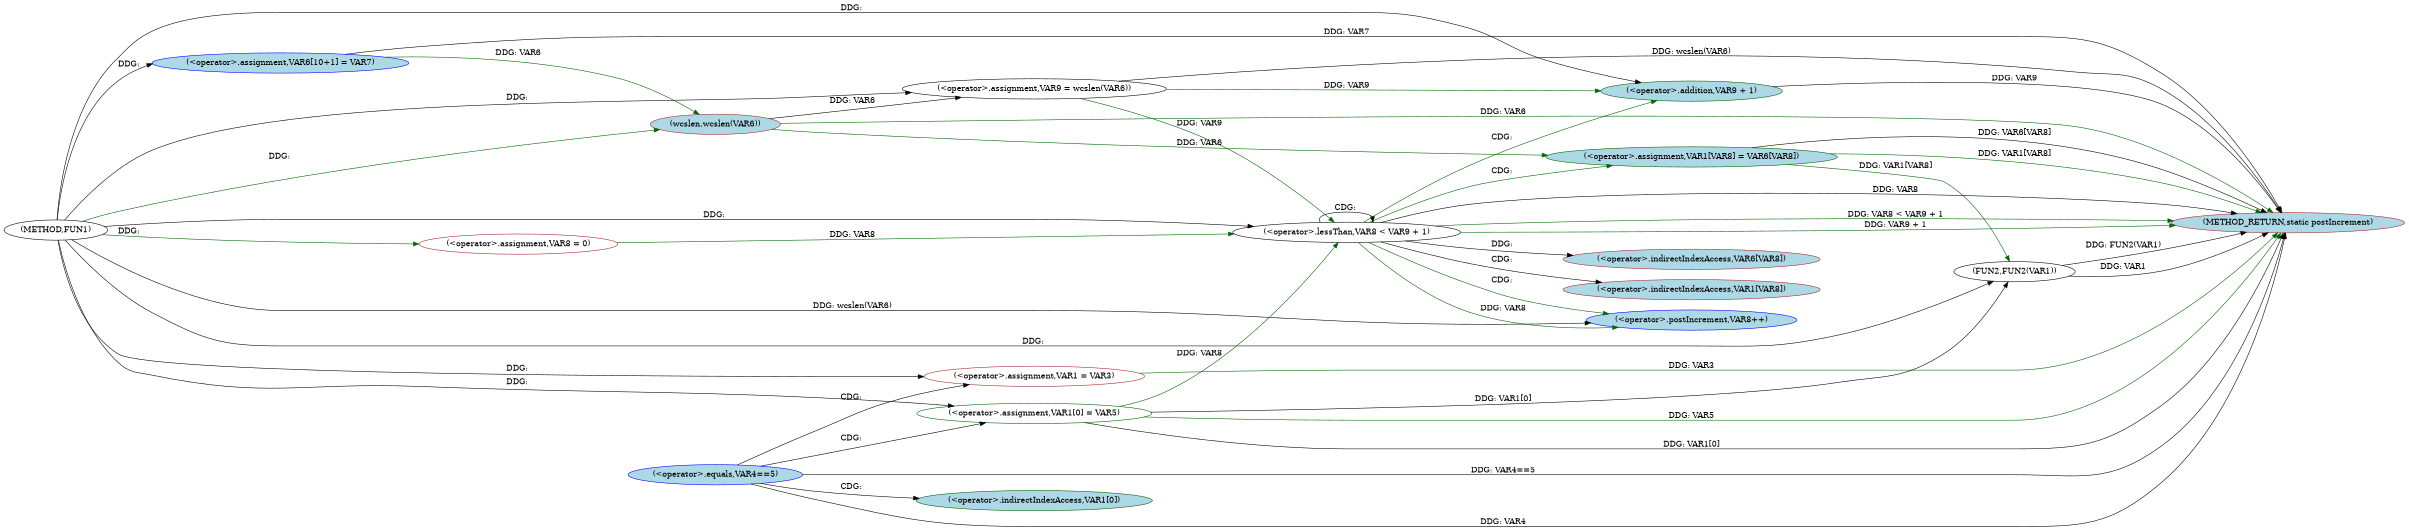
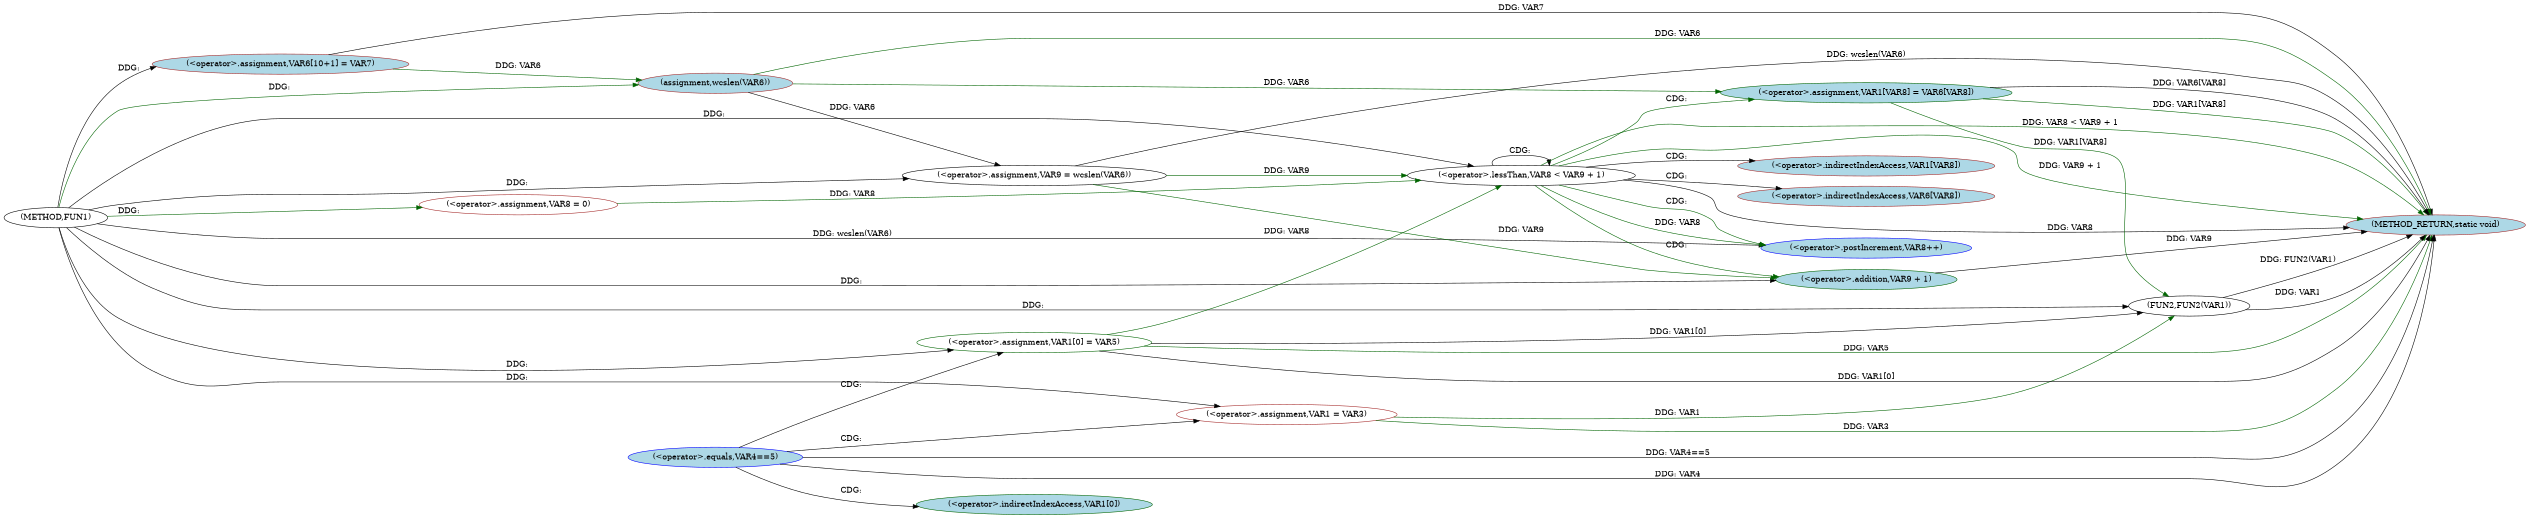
(281, 63) -> (281, 64)
(715, 124) -> (715, 83)
(2288, 223) -> (2436, 225)
(1503, 244) -> (1678, 176)
none -> (1791, 415)
